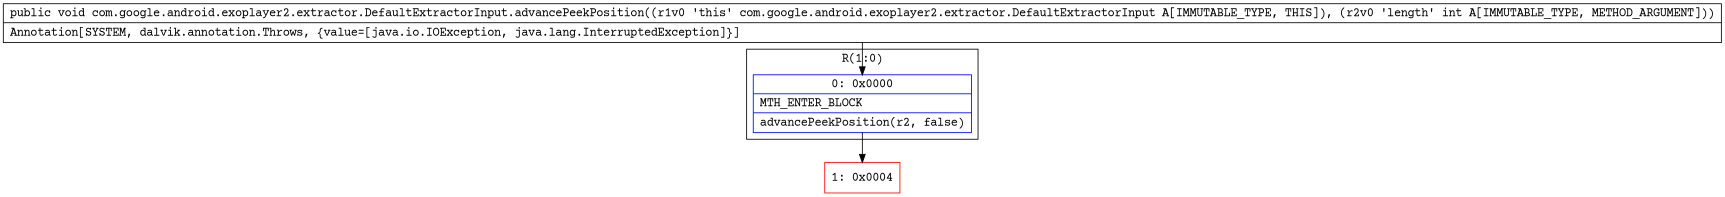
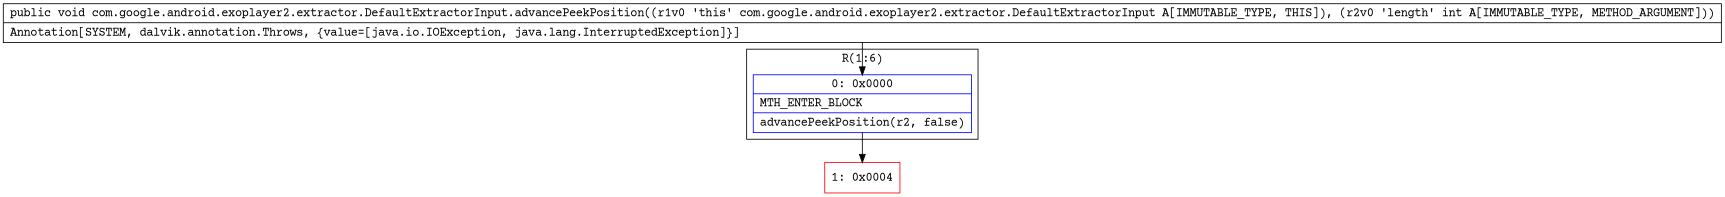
(862, 59) -> (862, 59)
